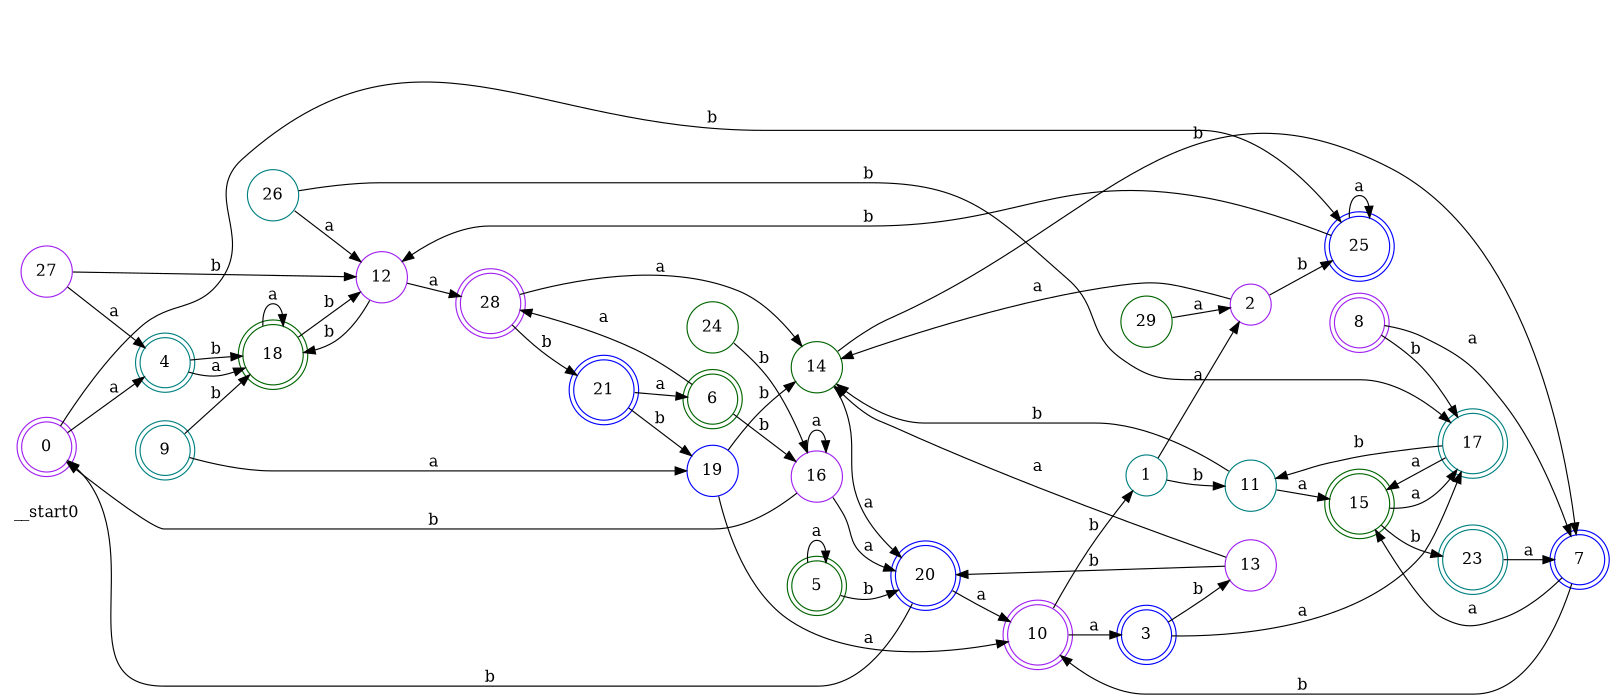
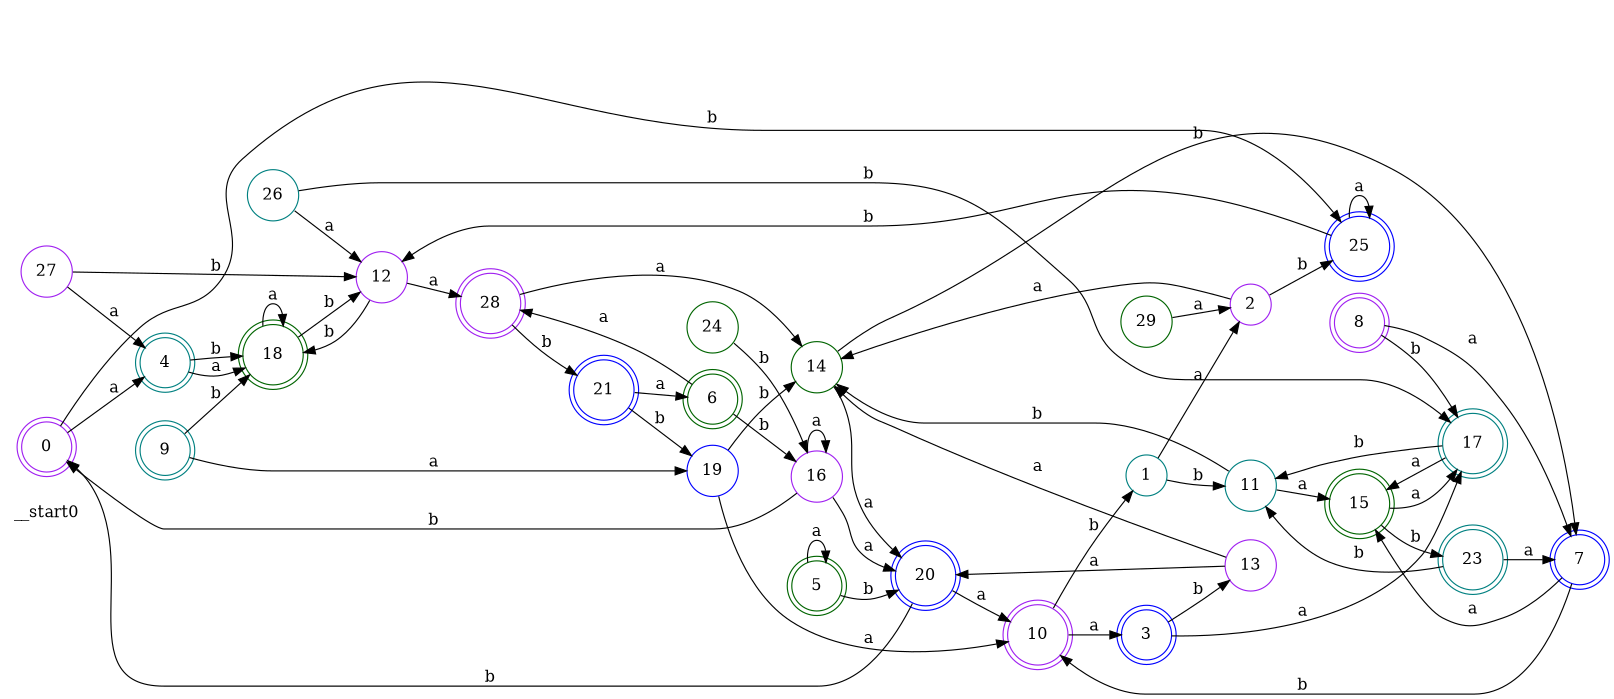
(1094, 561) -> (1094, 561)
none -> (1349, 568)
